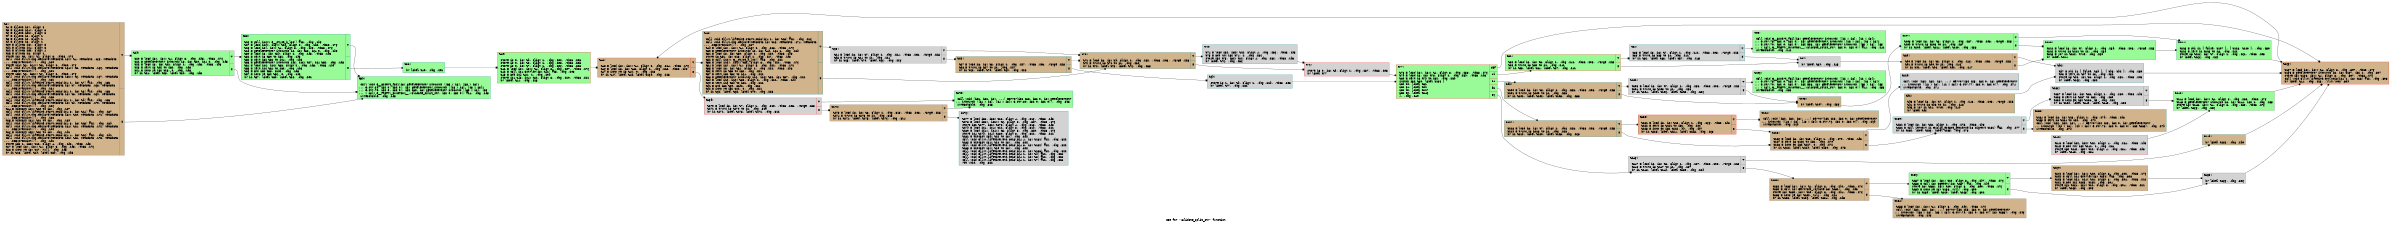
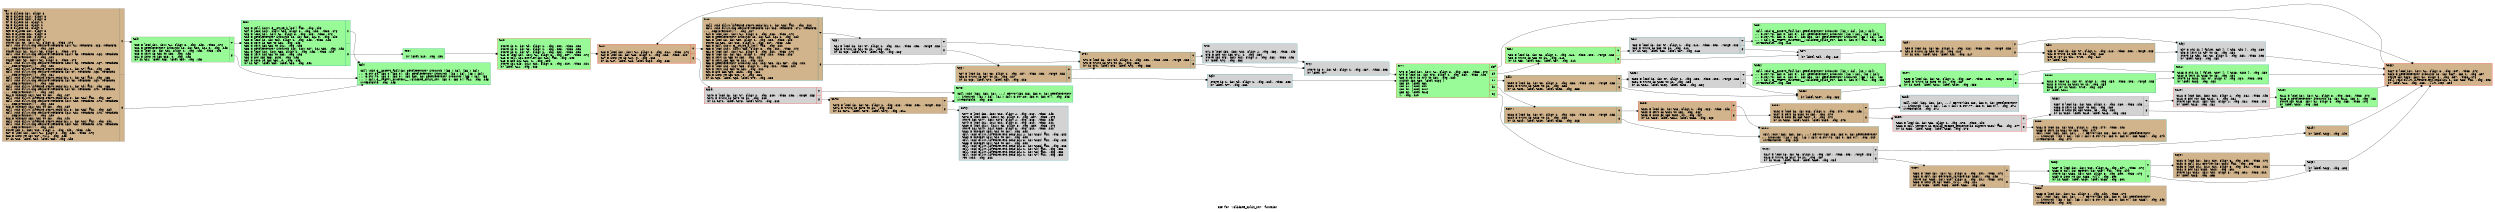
(2029, 63) -> (2030, 53)
(1347, 69) -> (1347, 69)
none -> (2160, 101)
(1959, 125) -> (1959, 123)
(1694, 145) -> (1689, 133)
